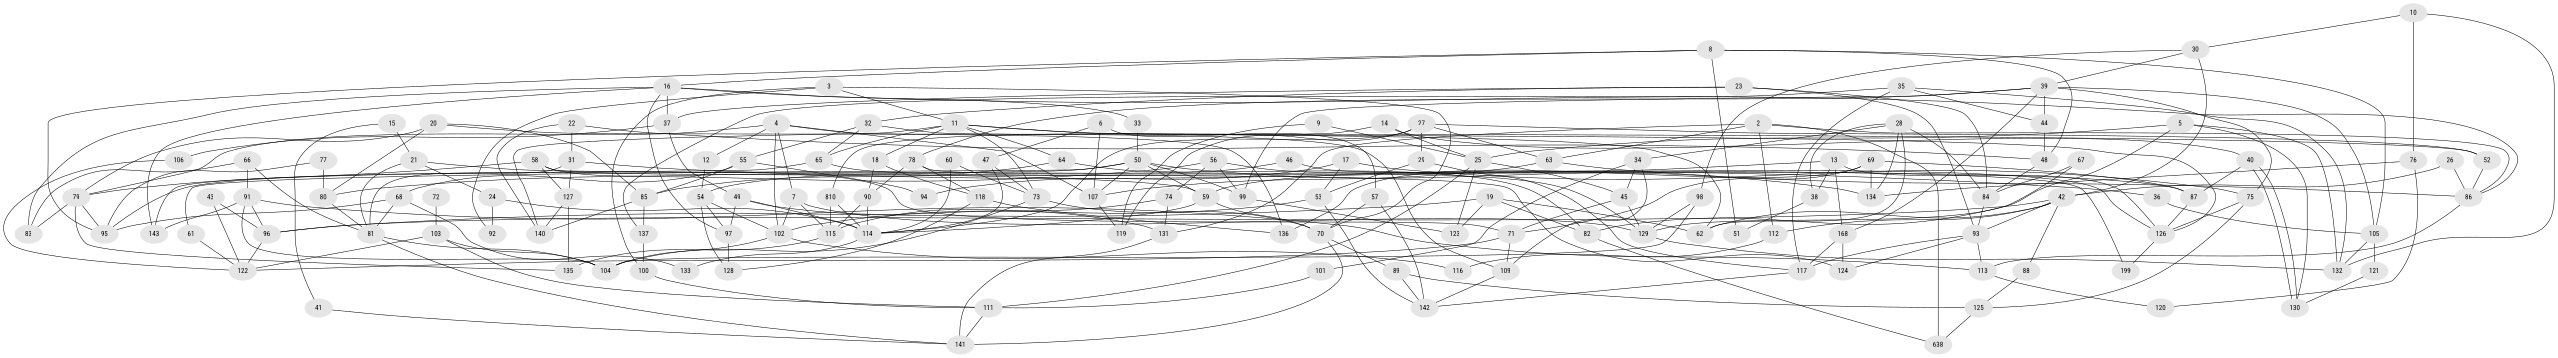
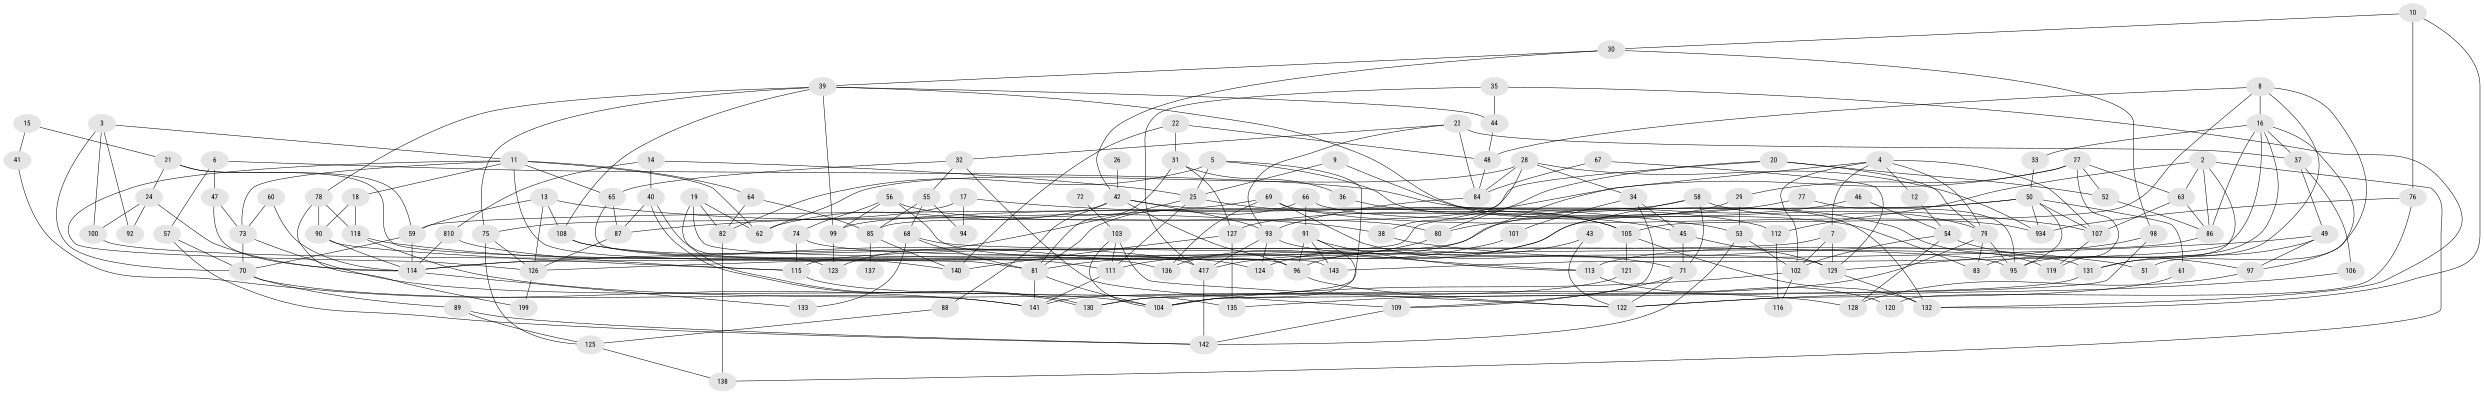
(1159, 97) -> none
(2459, 179) -> none
(1871, 197) -> (2041, 234)
(1843, 234) -> (562, 234)
(644, 248) -> (121, 216)
(1802, 271) -> (1204, 271)
(1938, 345) -> (723, 382)
